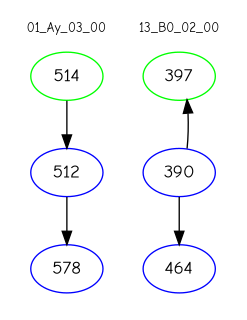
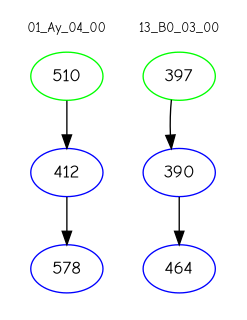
(67, 29) -> (67, 29)
(180, 29) -> (180, 29)
(67, 76) -> (67, 76)
(188, 131) -> (170, 117)
(67, 173) -> (67, 173)
